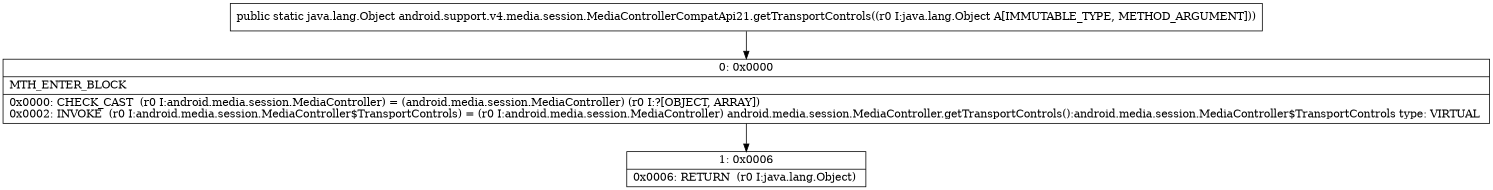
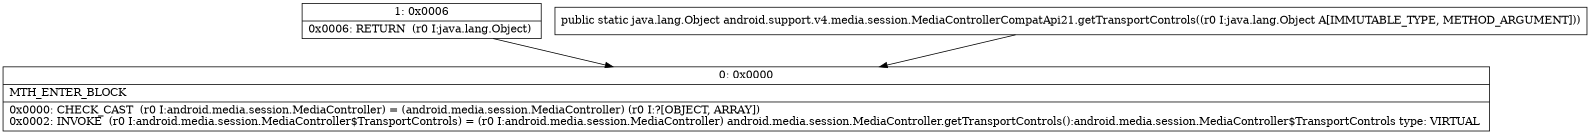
(746, 134) -> (549, 52)
